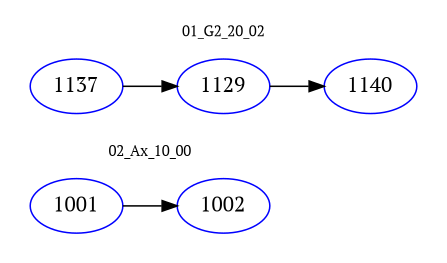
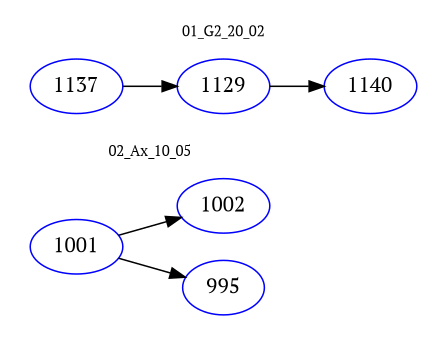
(150, 152) -> (150, 152)
none -> (224, 288)
